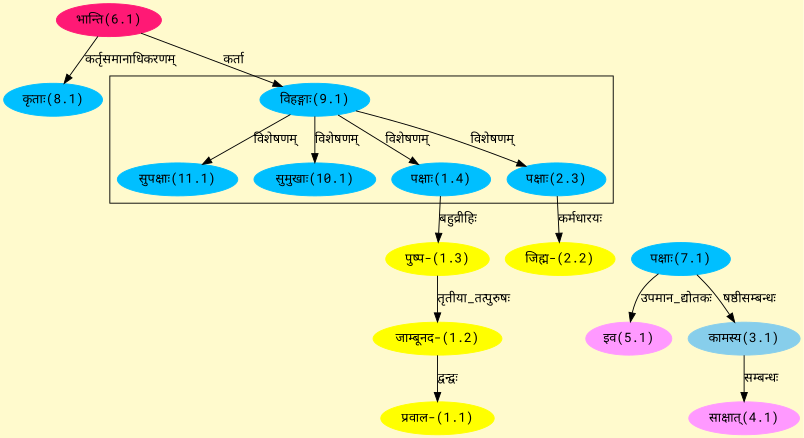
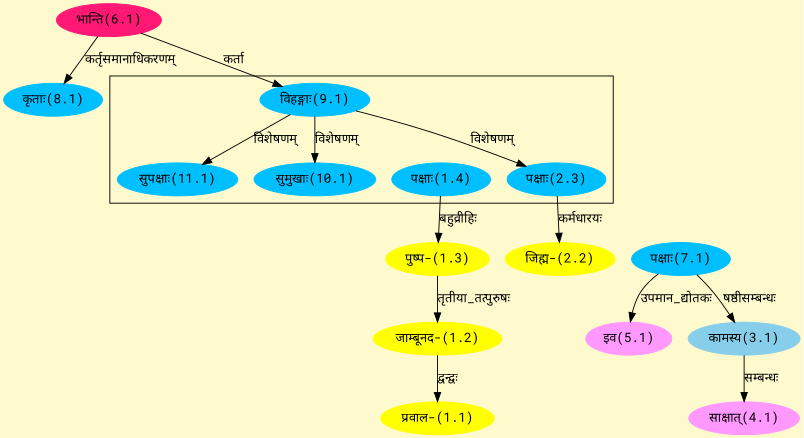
(374, 137) -> none
